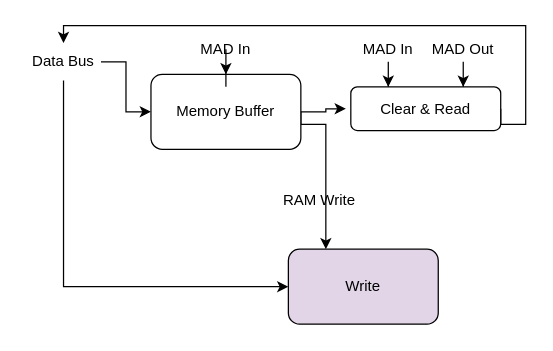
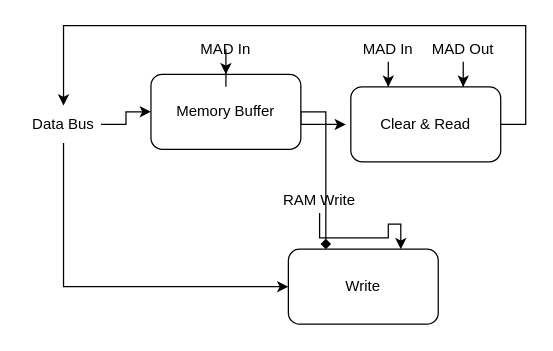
(63, 62) -> (63, 124)
(426, 109) -> (426, 124)
(326, 236) -> (326, 235)
none -> (362, 238)
(363, 287) -> (363, 287)
